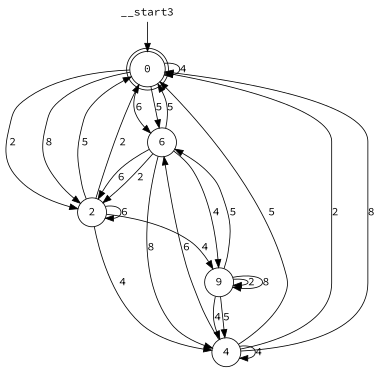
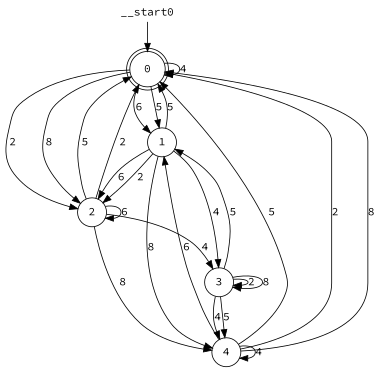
(148, 12) -> (148, 12)
(162, 142) -> (162, 142)
(123, 282) -> (123, 282)
(219, 282) -> (219, 282)
